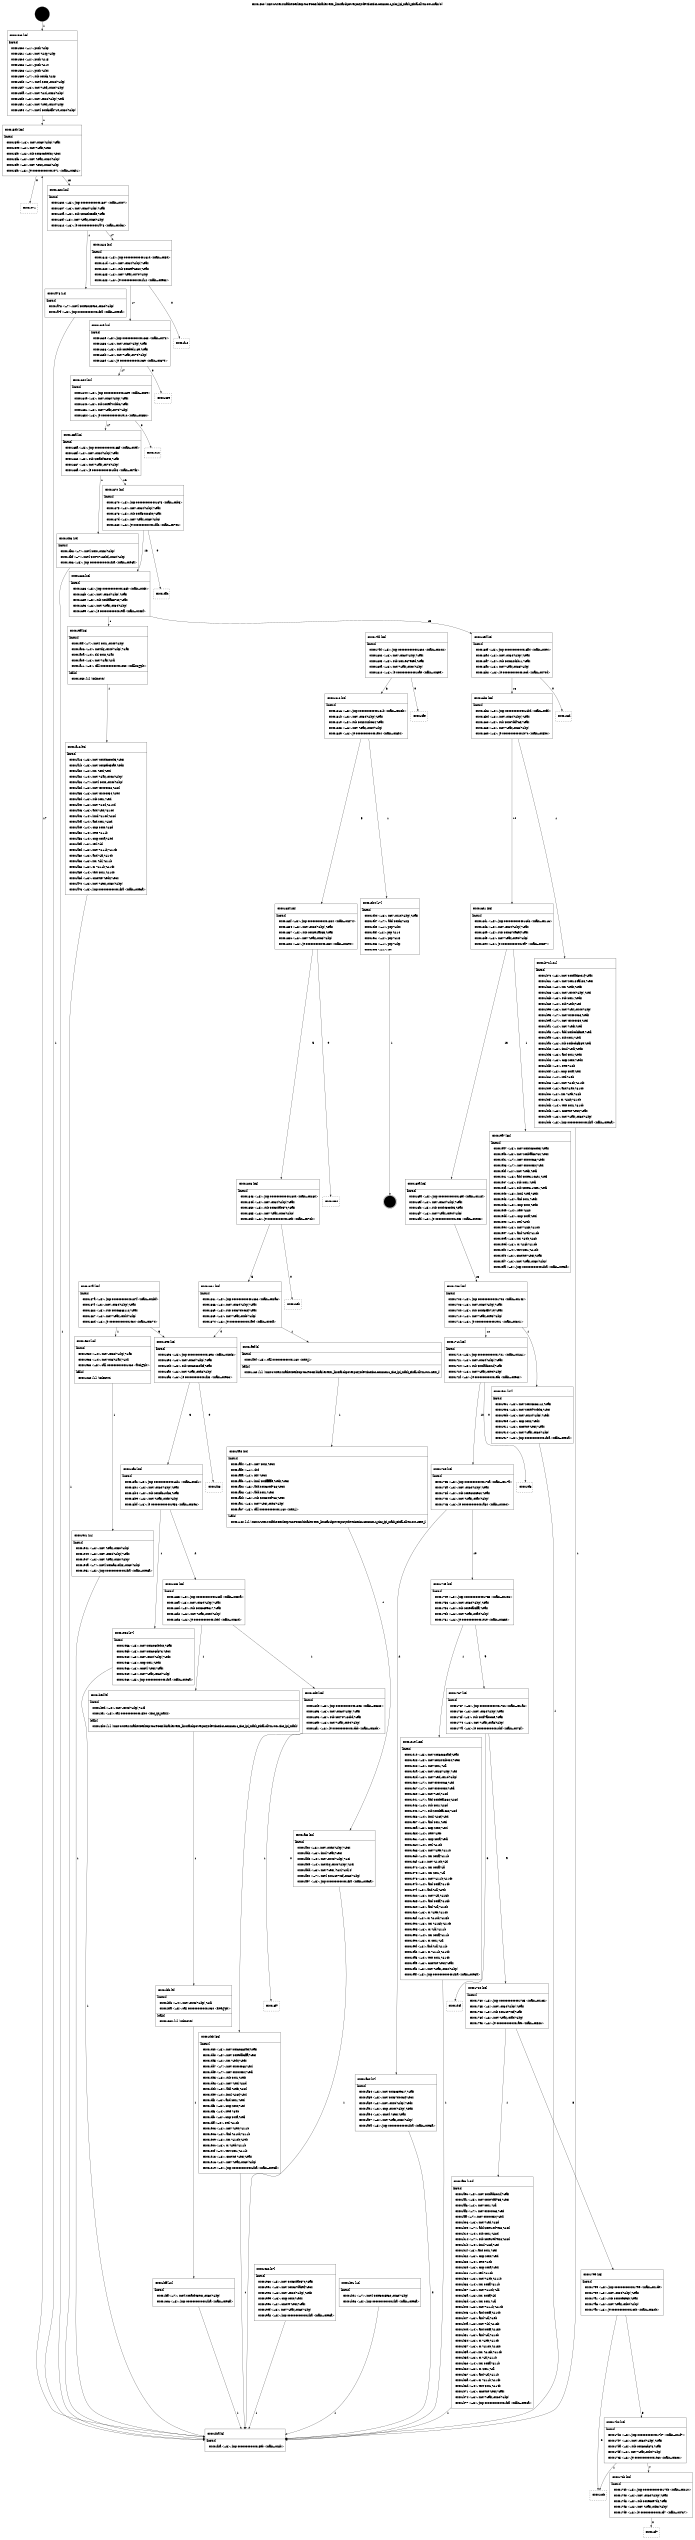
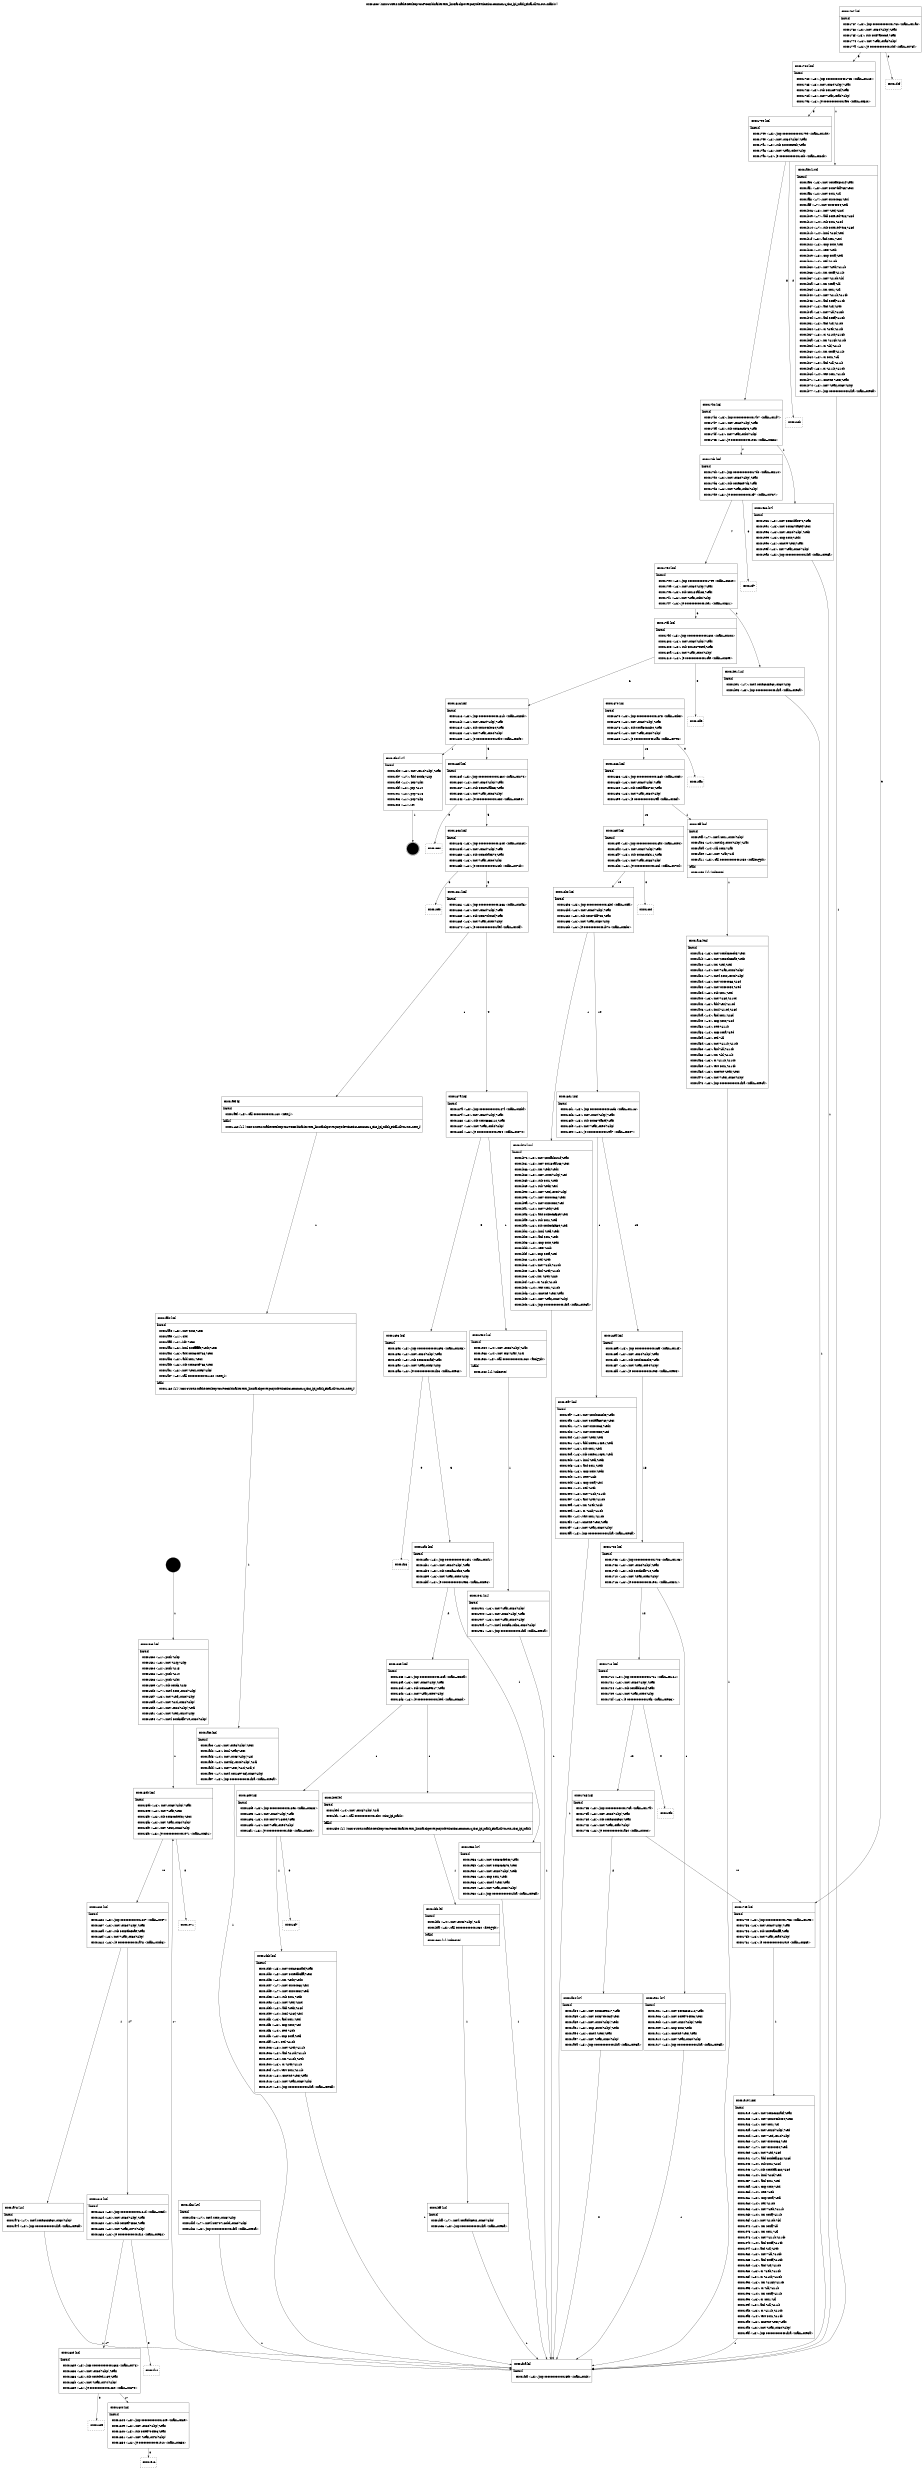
(101, 453) -> none
none -> (696, 586)
(218, 1332) -> (487, 1011)
(480, 1656) -> (880, 990)
none -> (561, 1948)
(607, 2475) -> (791, 472)
